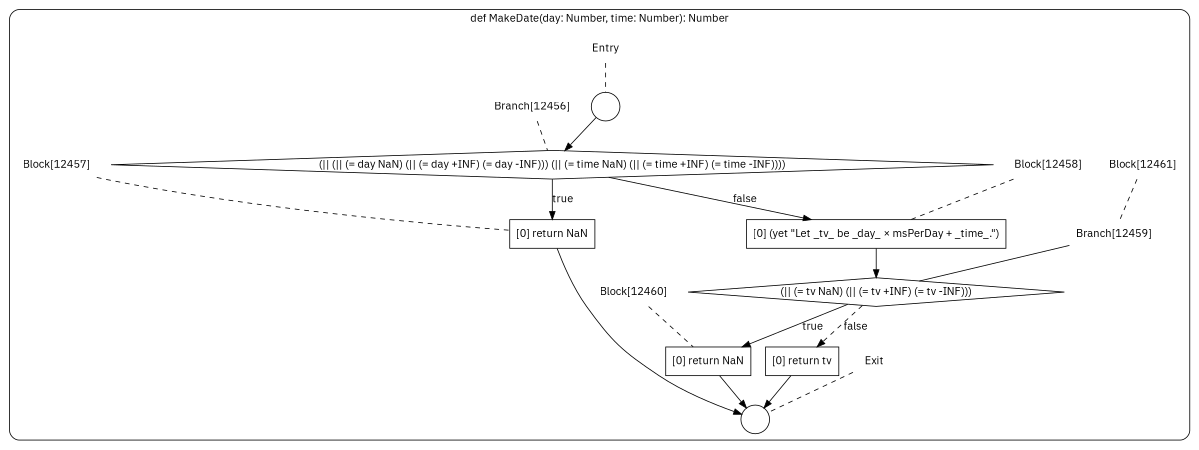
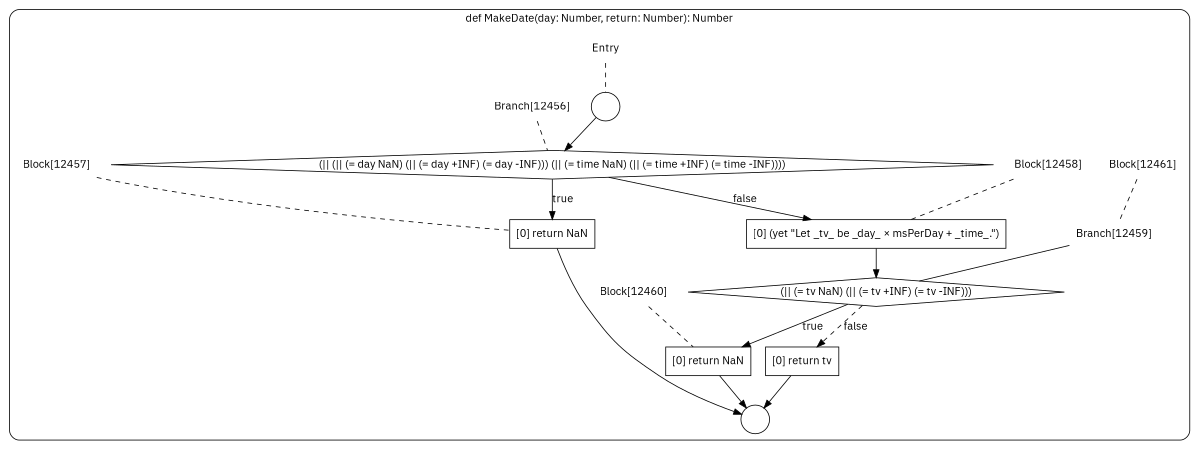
(600, 19) -> (600, 19)
(875, 361) -> none
